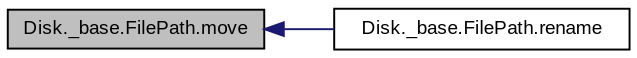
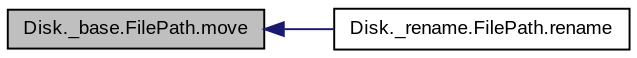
(482, 29) -> (482, 29)
